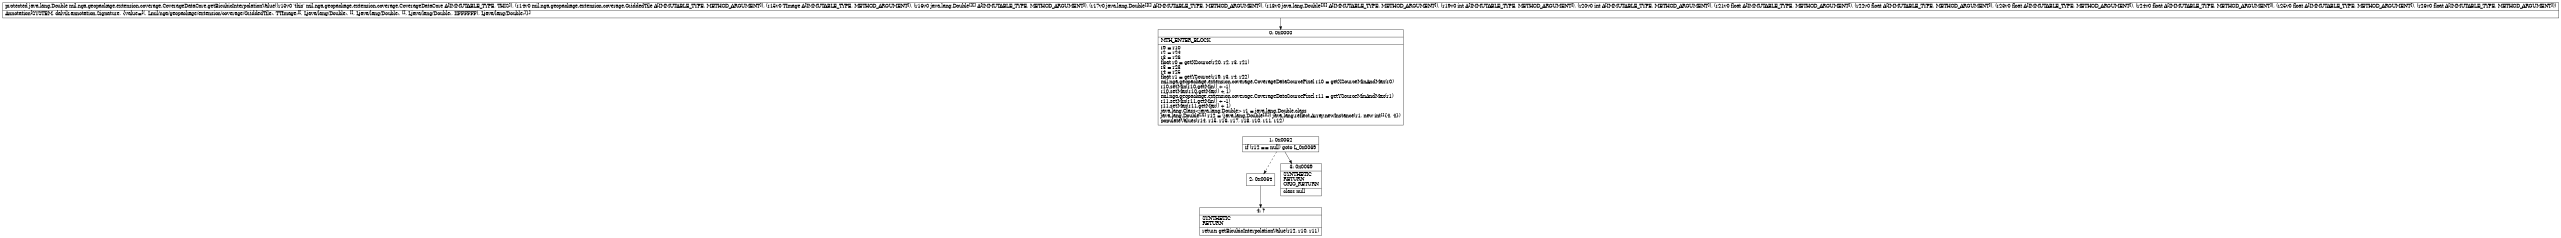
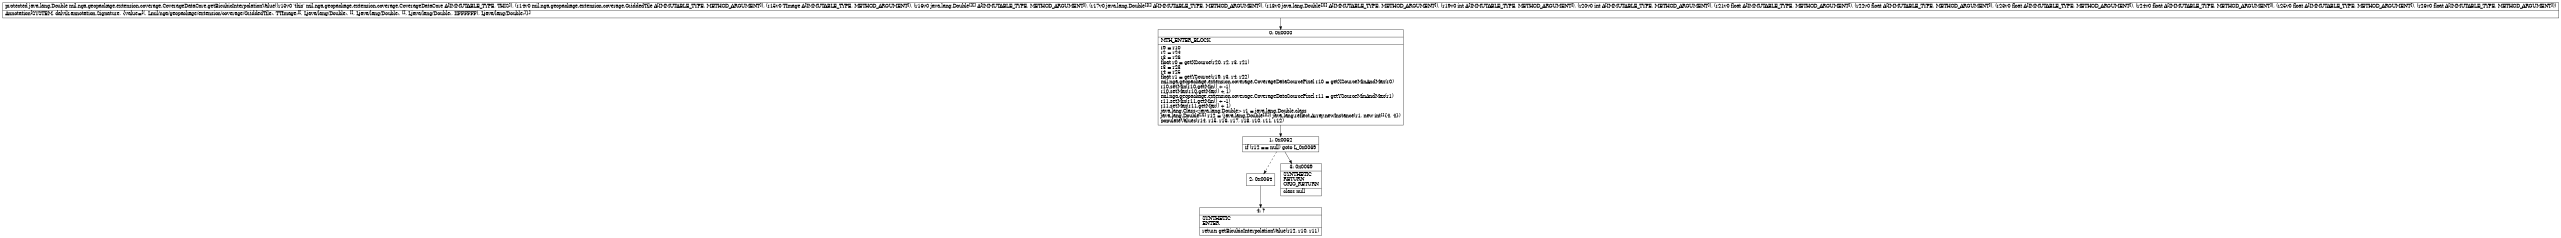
none -> (1281, 129)
(1213, 224) -> (1211, 224)
